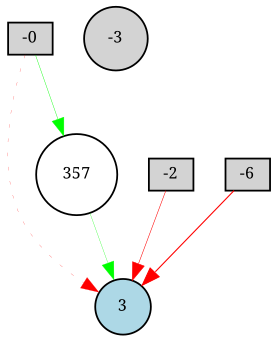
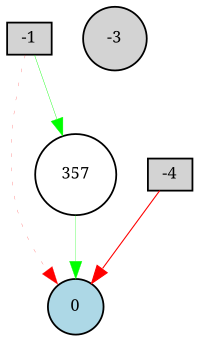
(30, 39) -> (29, 39)
(171, 175) -> none
(248, 175) -> (170, 175)
(123, 307) -> (76, 307)
